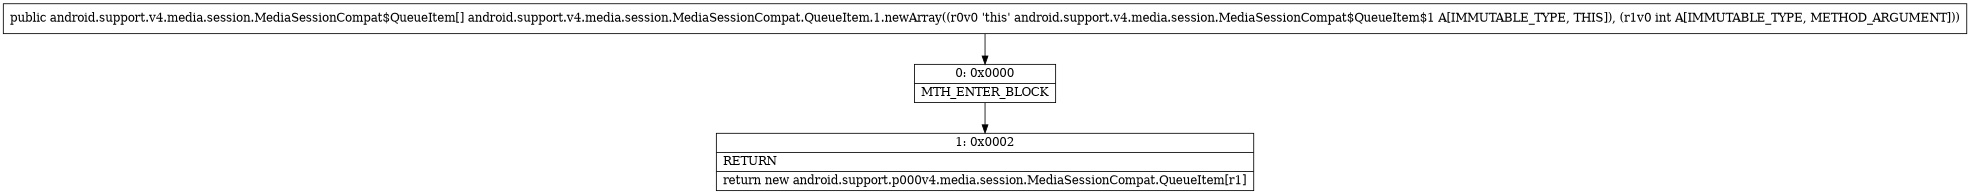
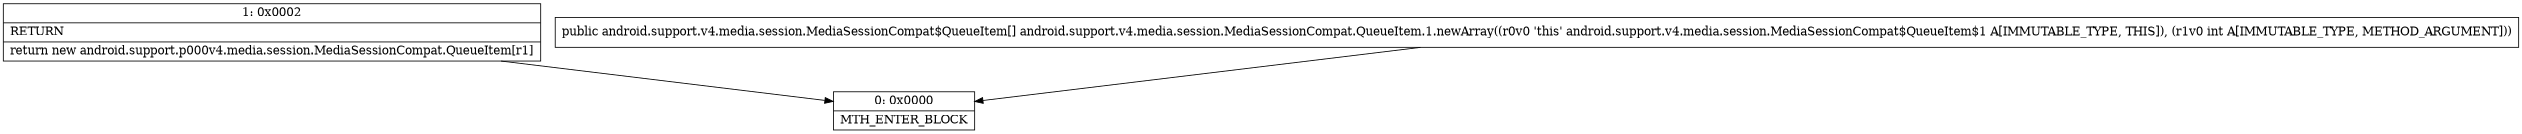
(985, 114) -> (663, 81)
